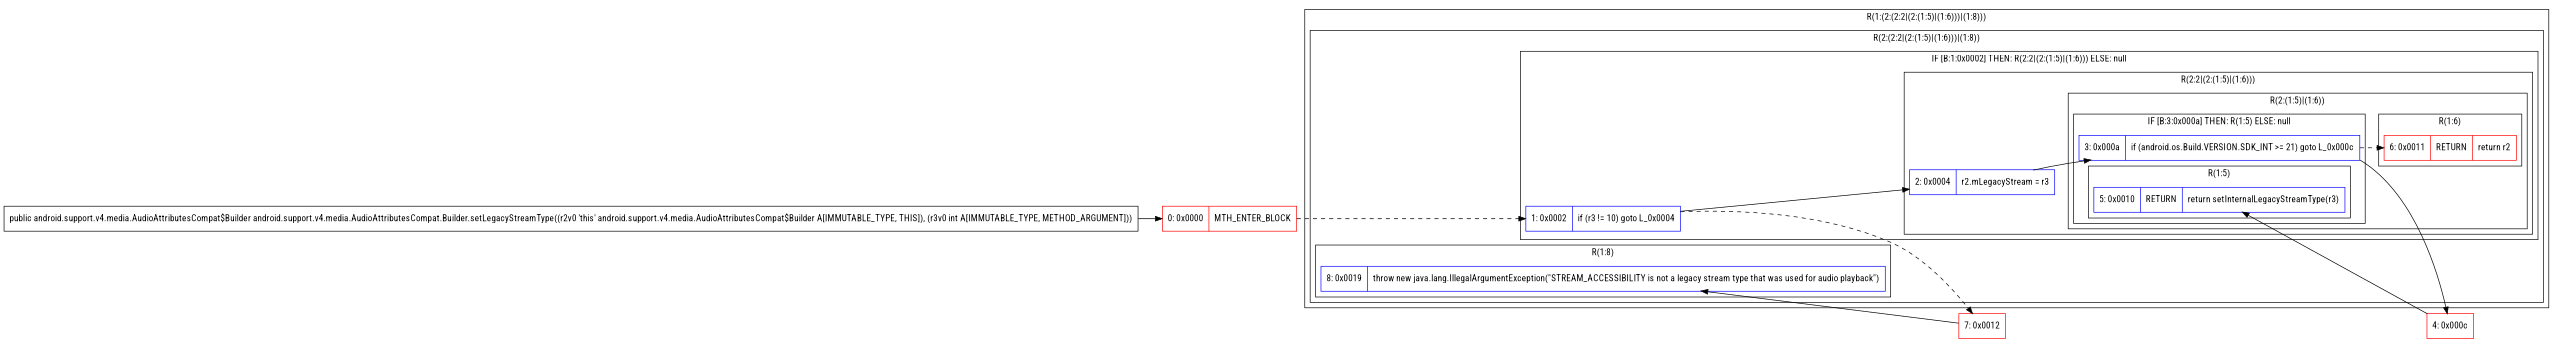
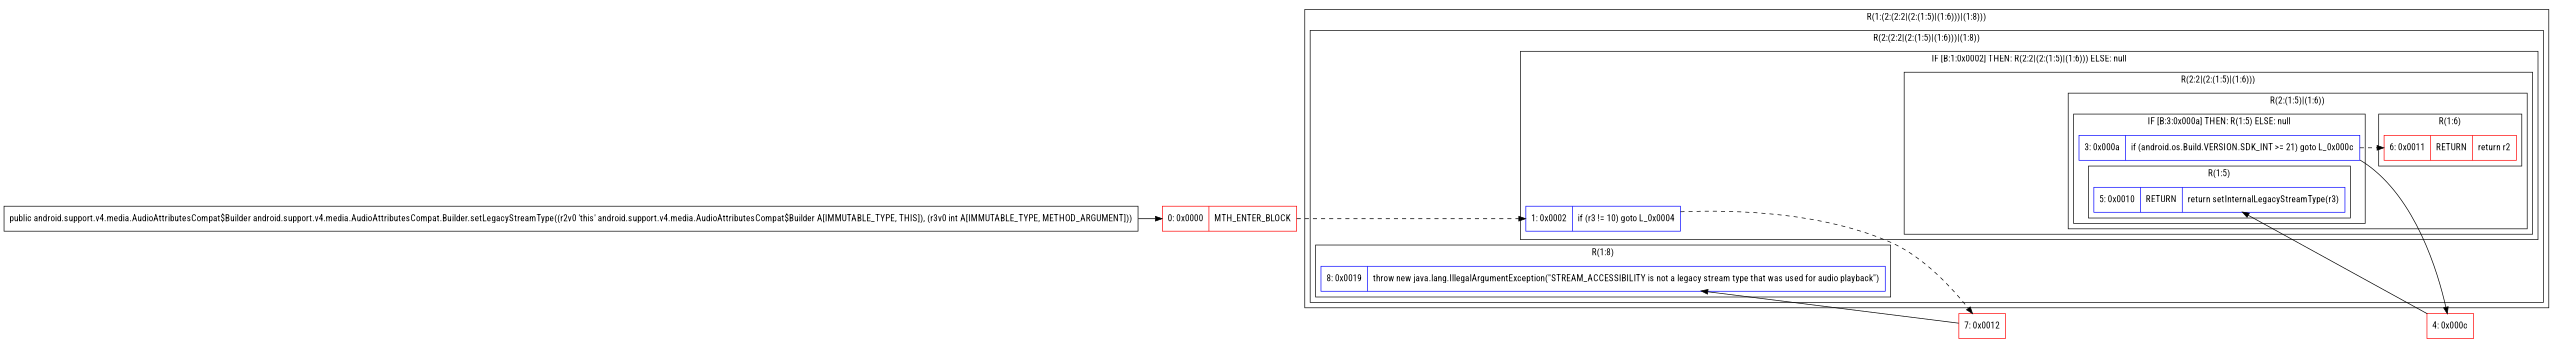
(1982, 182) -> none
